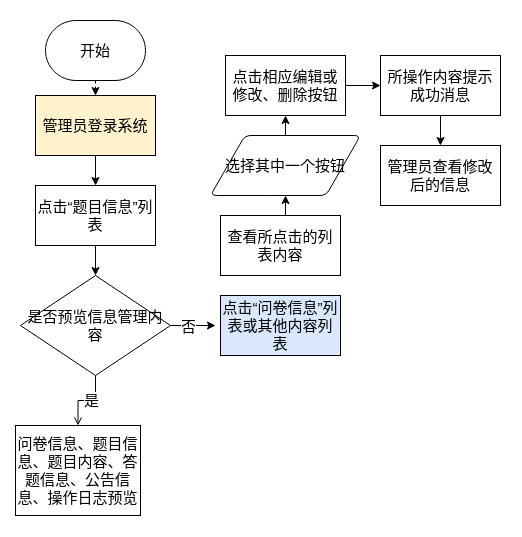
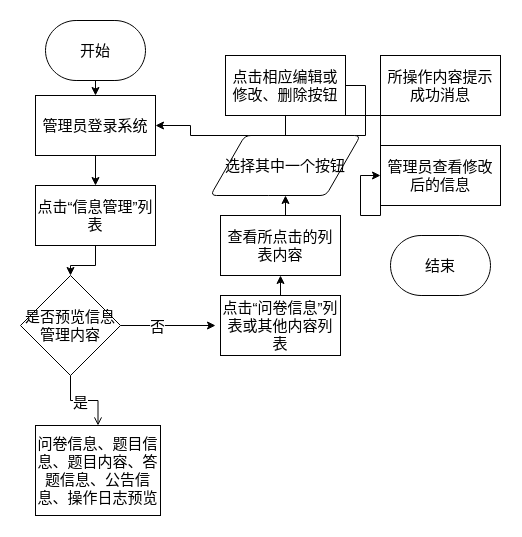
(96, 85) -> (96, 85)
(368, 86) -> (201, 136)
(286, 124) -> (361, 206)
(96, 126) -> (96, 126)
(441, 127) -> none
(96, 216) -> (96, 216)
none -> (441, 266)
none -> (281, 289)
(96, 326) -> (71, 326)
(281, 326) -> (281, 326)
(78, 471) -> (98, 471)
